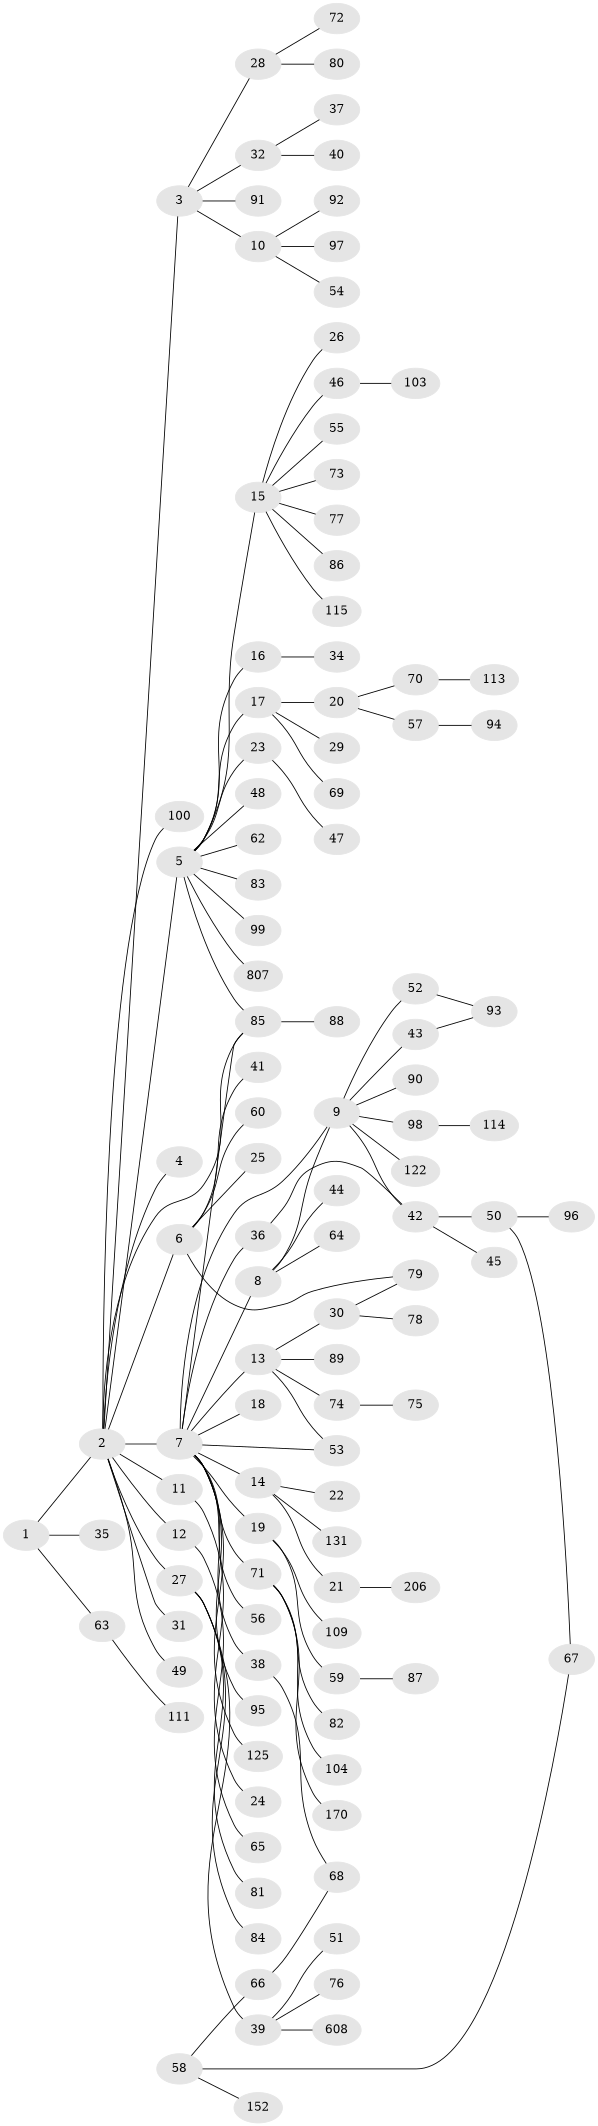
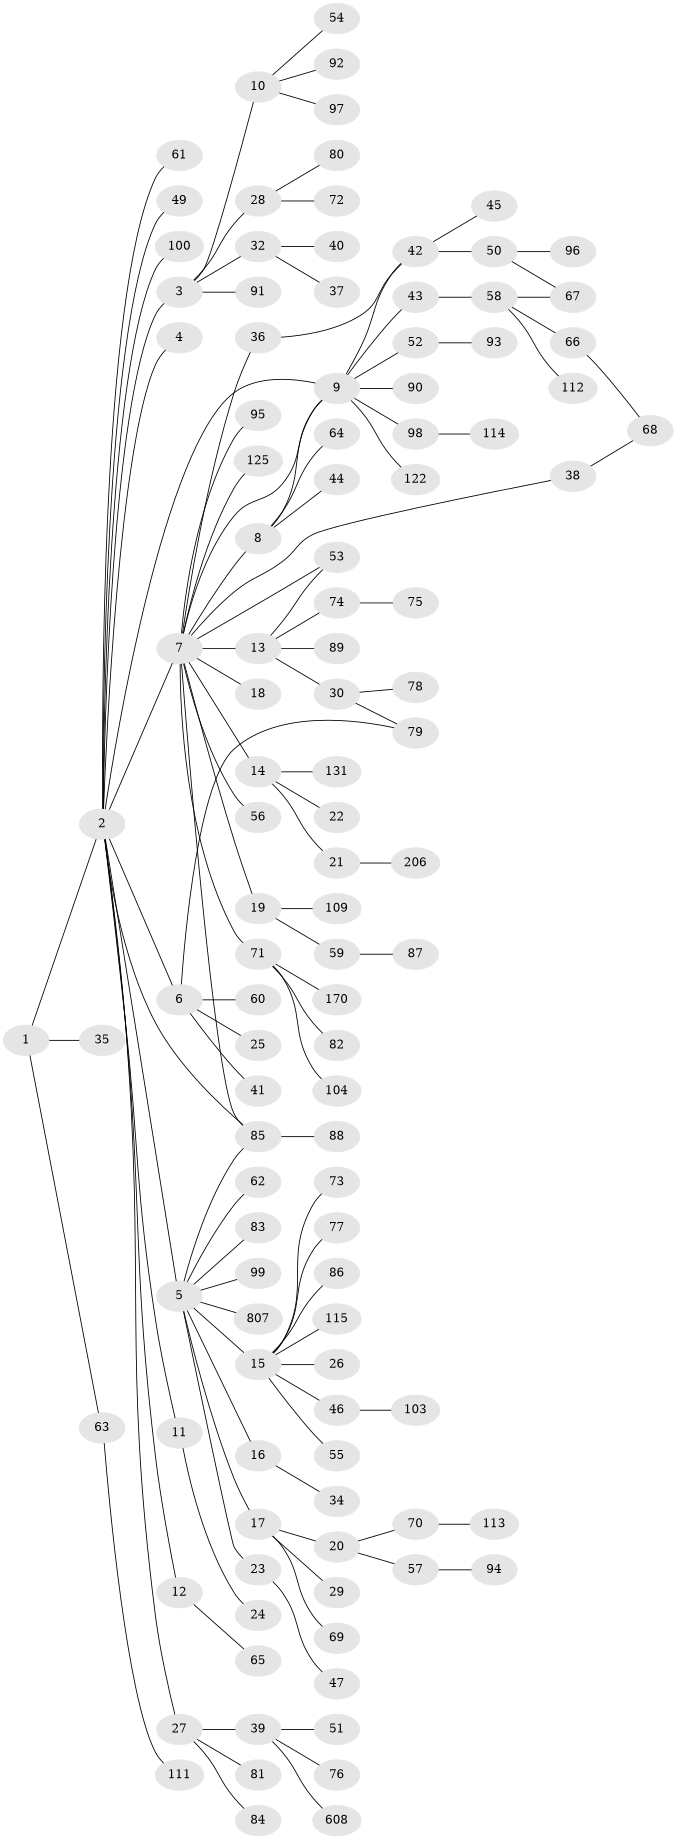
none -> (159, 552)
(258, 794) -> none
(455, 1023) -> (455, 297)
(180, 1626) -> (180, 155)
(258, 2108) -> (573, 388)
